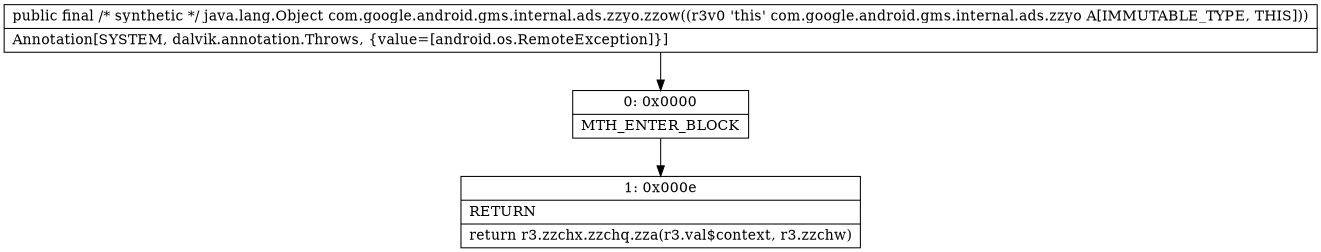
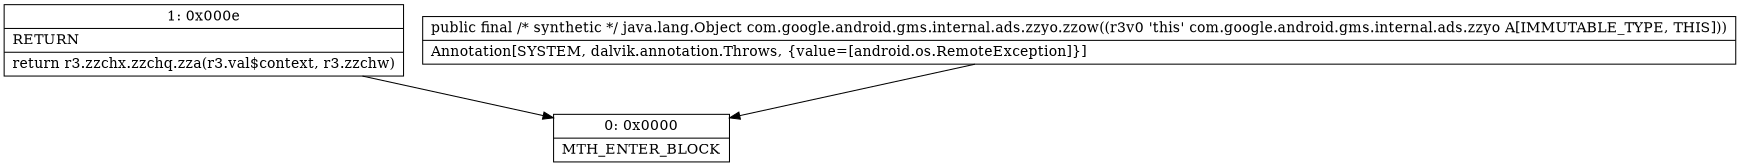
(661, 152) -> (453, 96)
